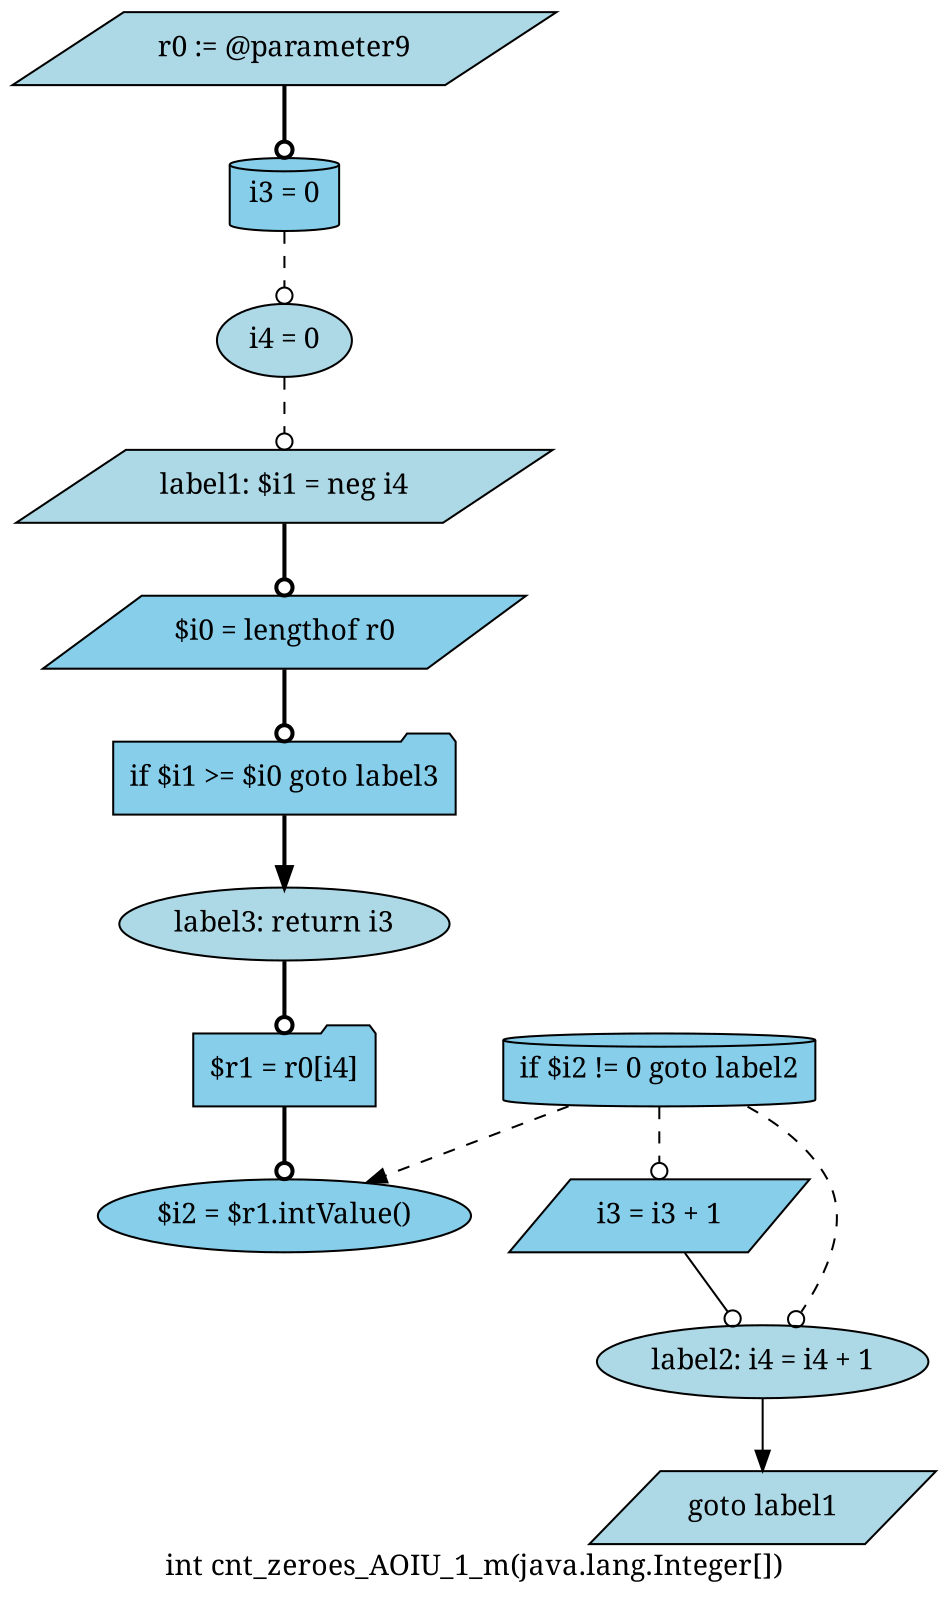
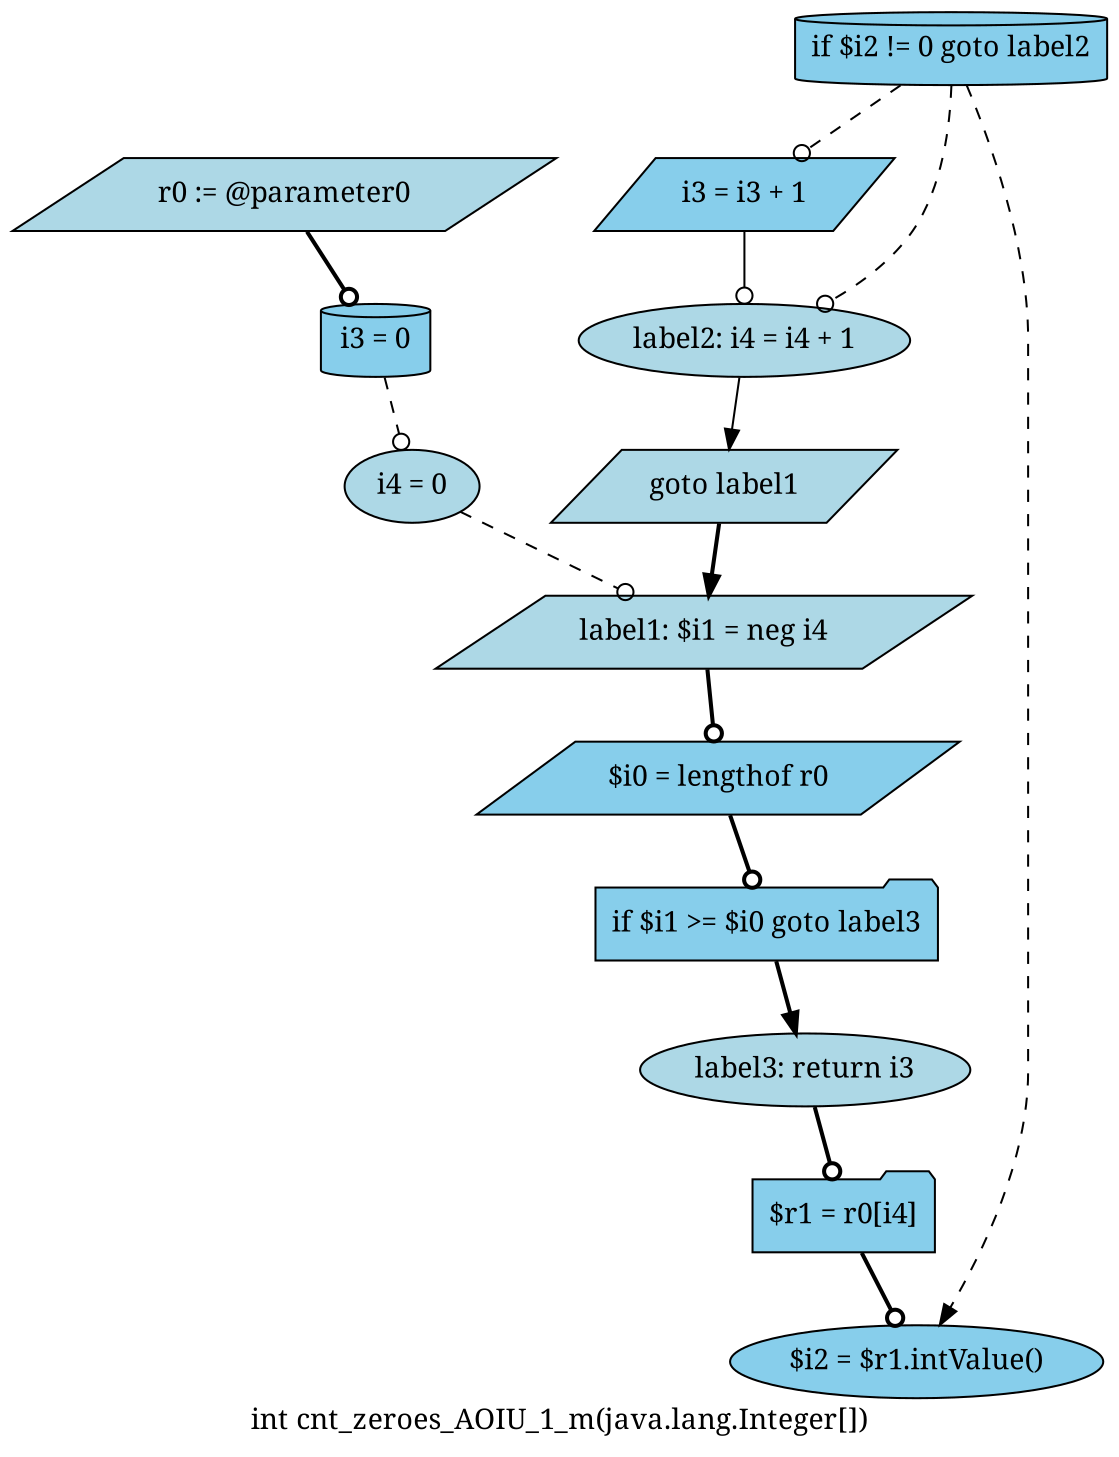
(284, 49) -> (284, 195)
none -> (715, 549)
